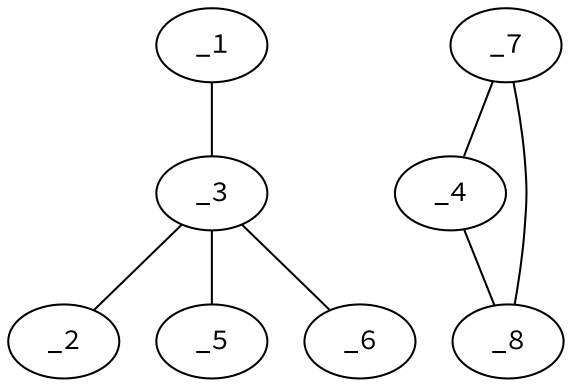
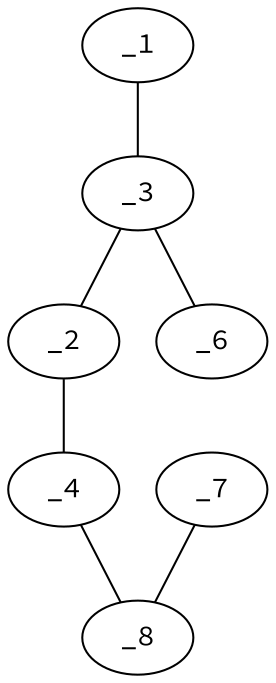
(478, 119) -> (64, 416)
(212, 341) -> none
